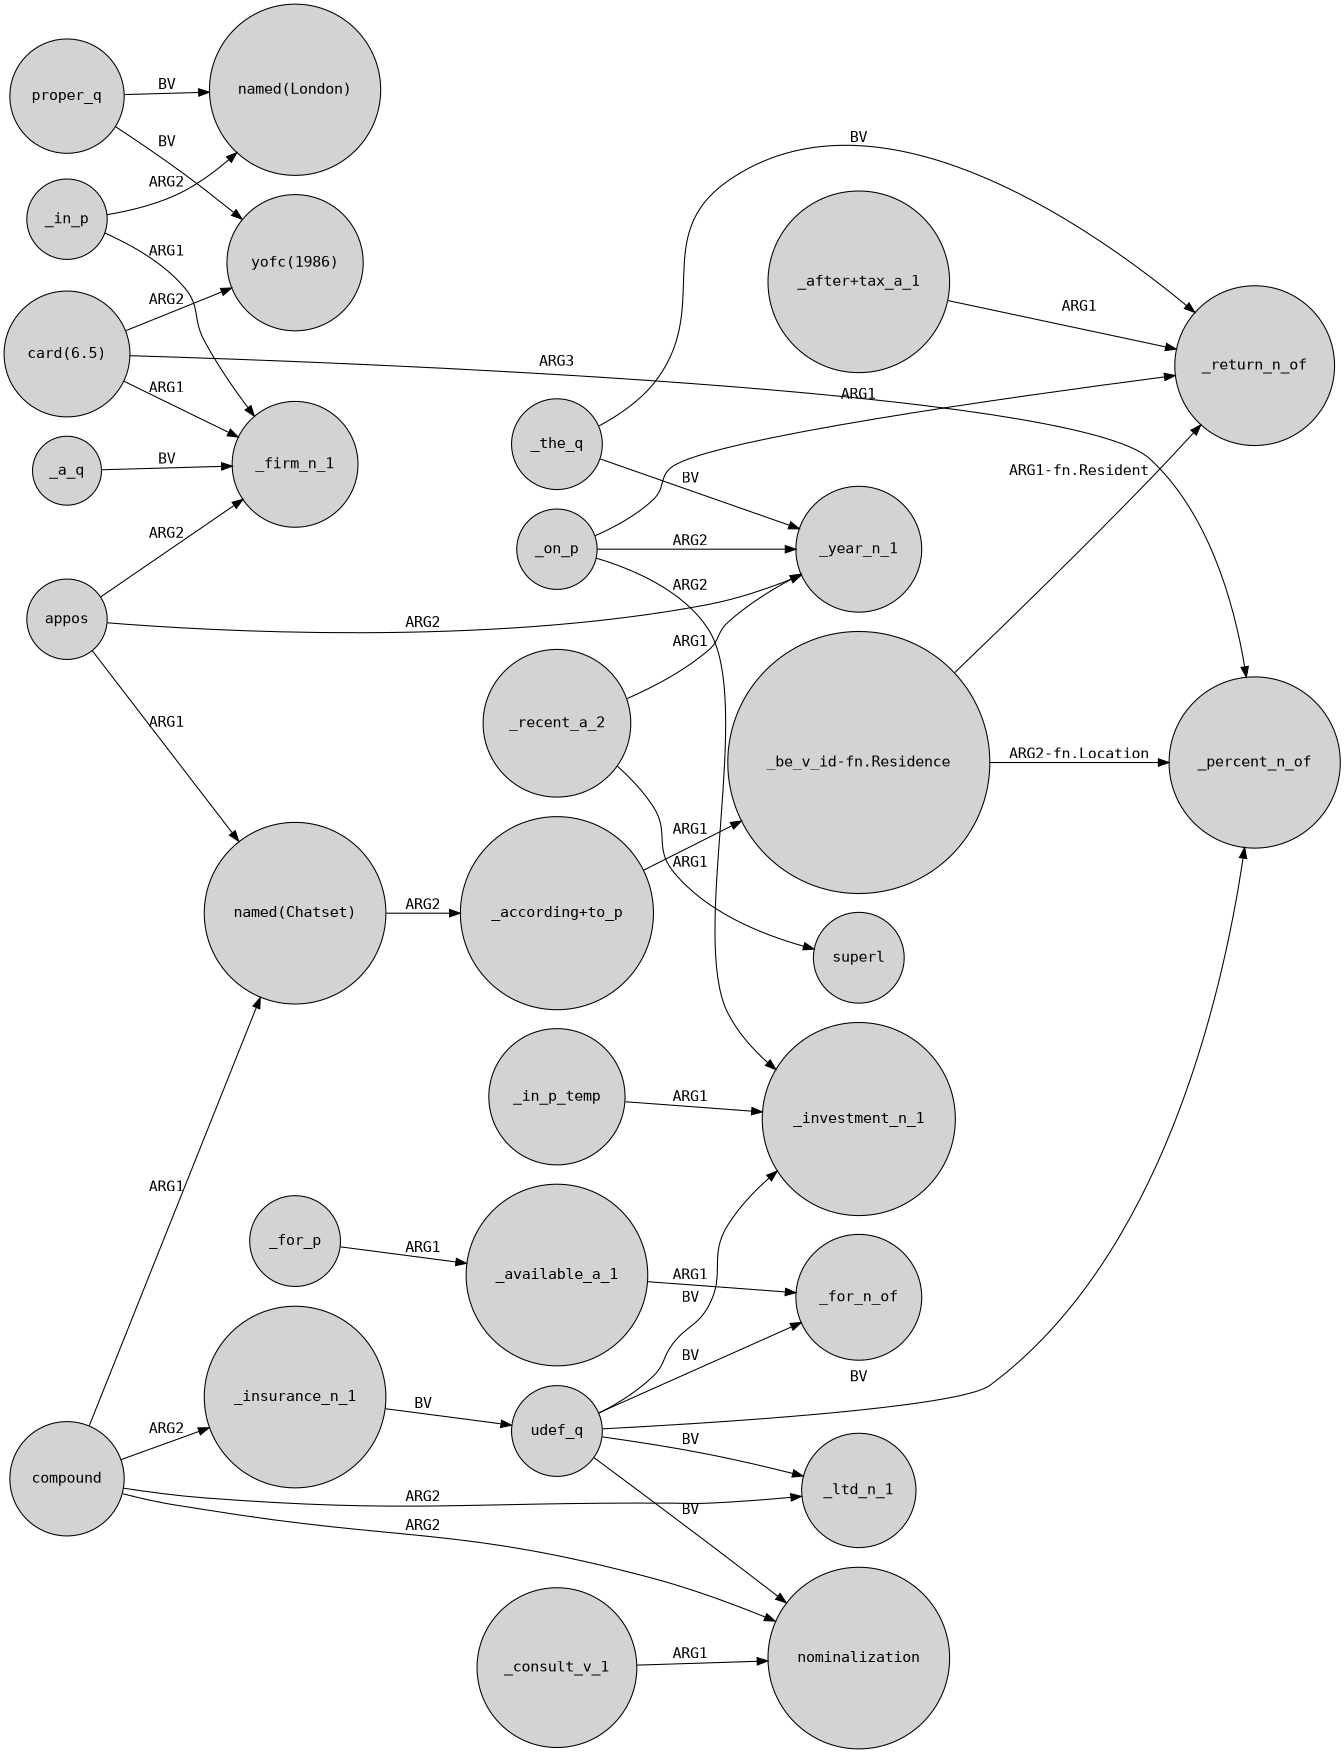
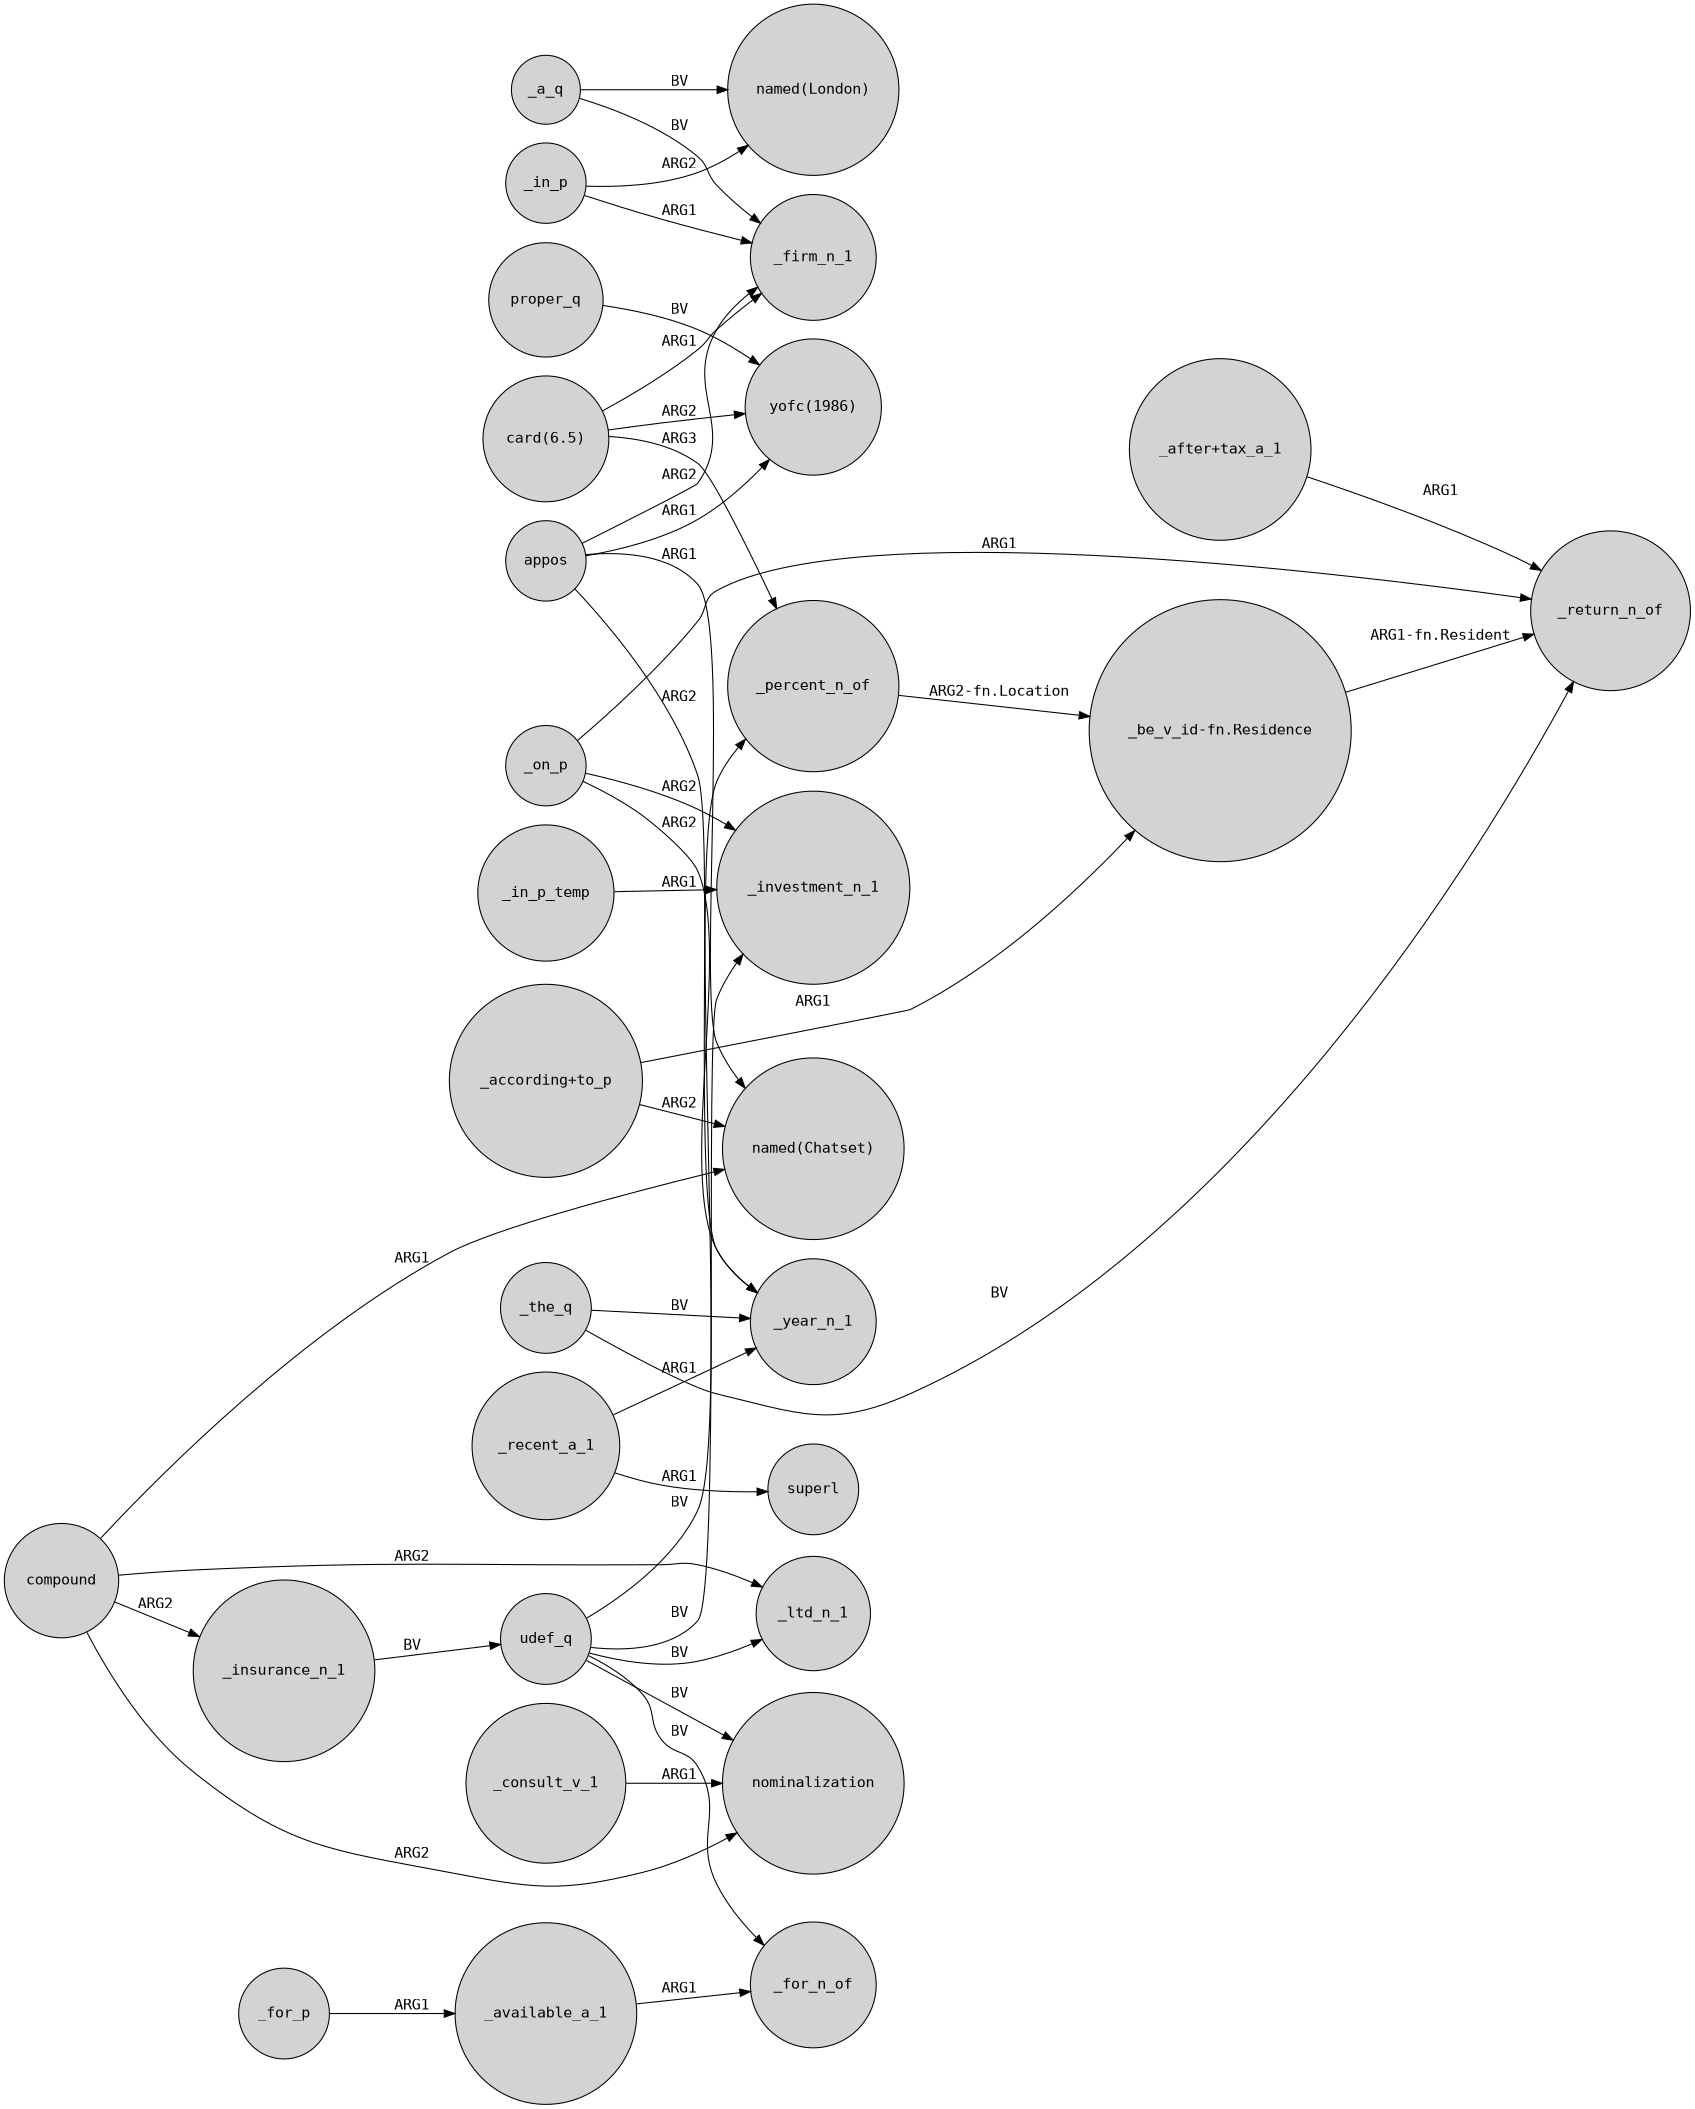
(162, 93) -> (649, 90)
none -> (682, 528)
(557, 723) -> (546, 1446)
(1074, 763) -> (989, 705)
(418, 913) -> (677, 1114)
